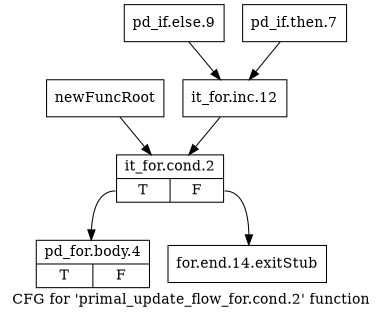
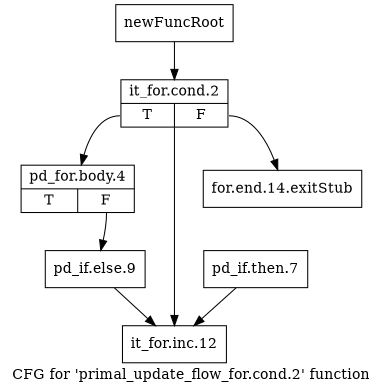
(208, 132) -> (174, 221)
none -> (106, 227)
